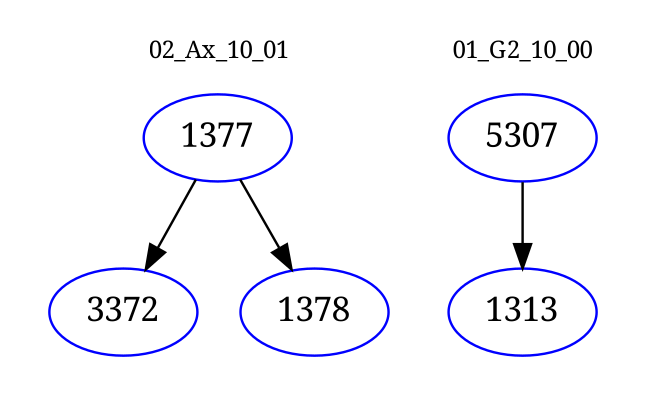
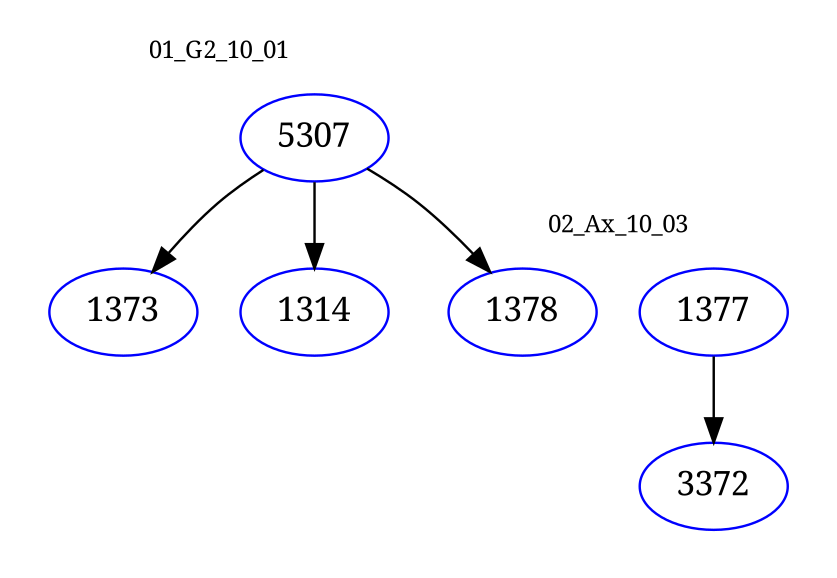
(219, 52) -> (618, 226)
(523, 52) -> (219, 52)
(260, 214) -> (444, 225)
none -> (315, 312)
(523, 312) -> (123, 312)
